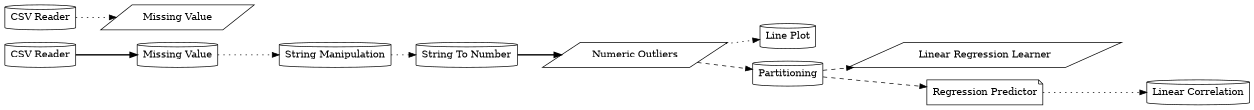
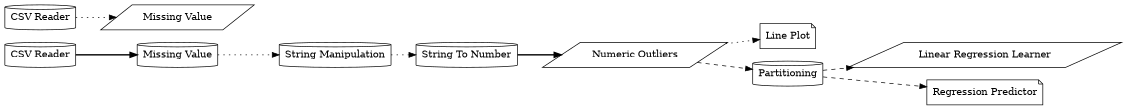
(788, 36) -> (788, 36)
(1198, 92) -> none
